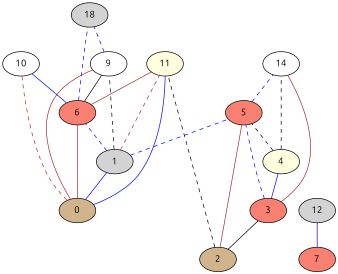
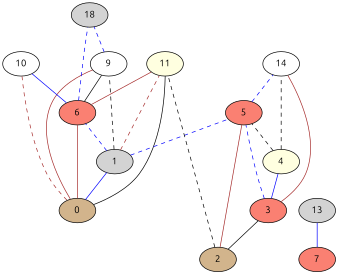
(151, 153) -> (151, 153)
(317, 211) -> (317, 211)
